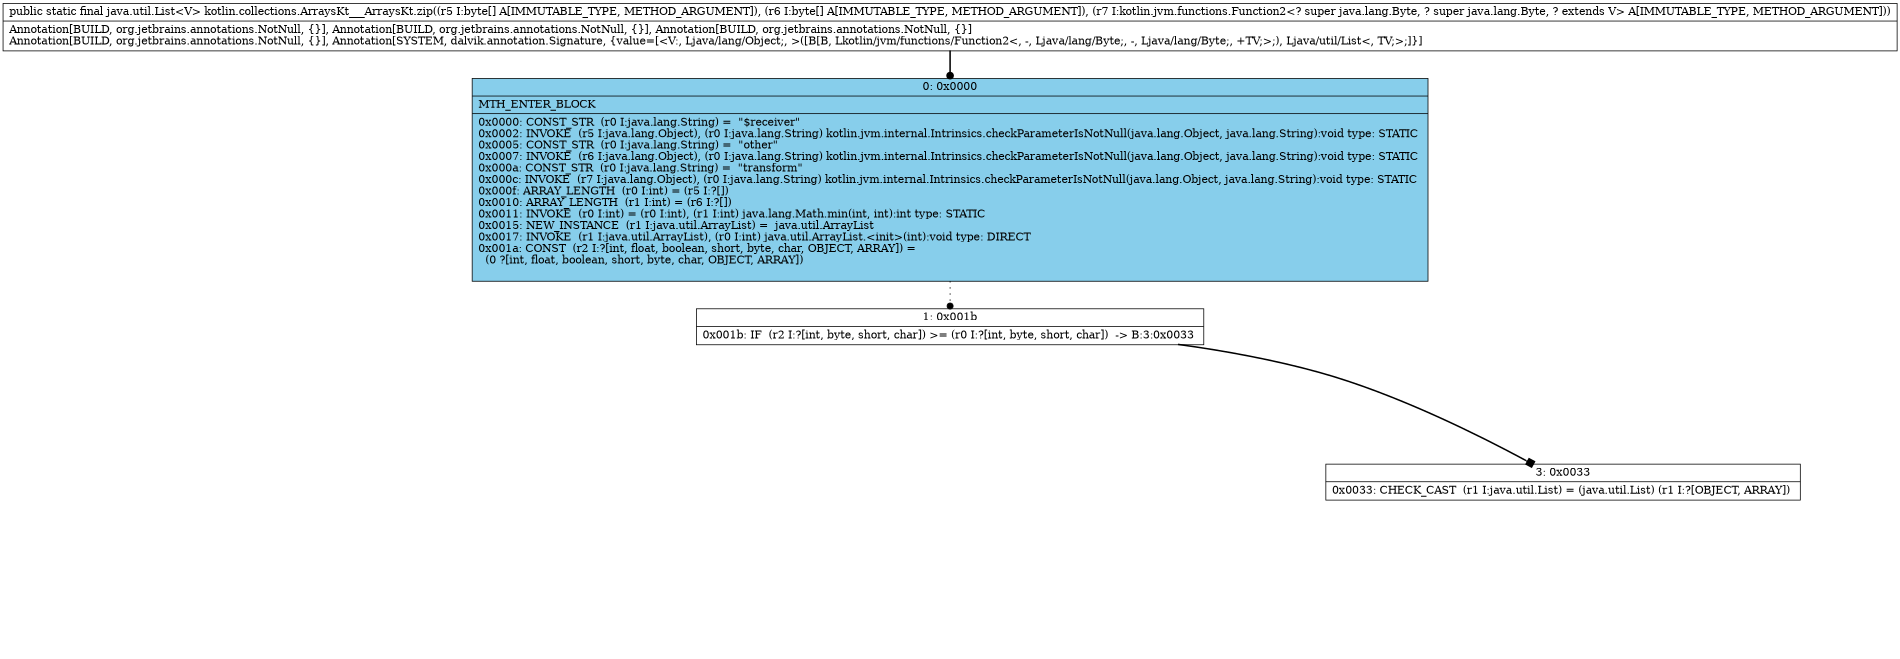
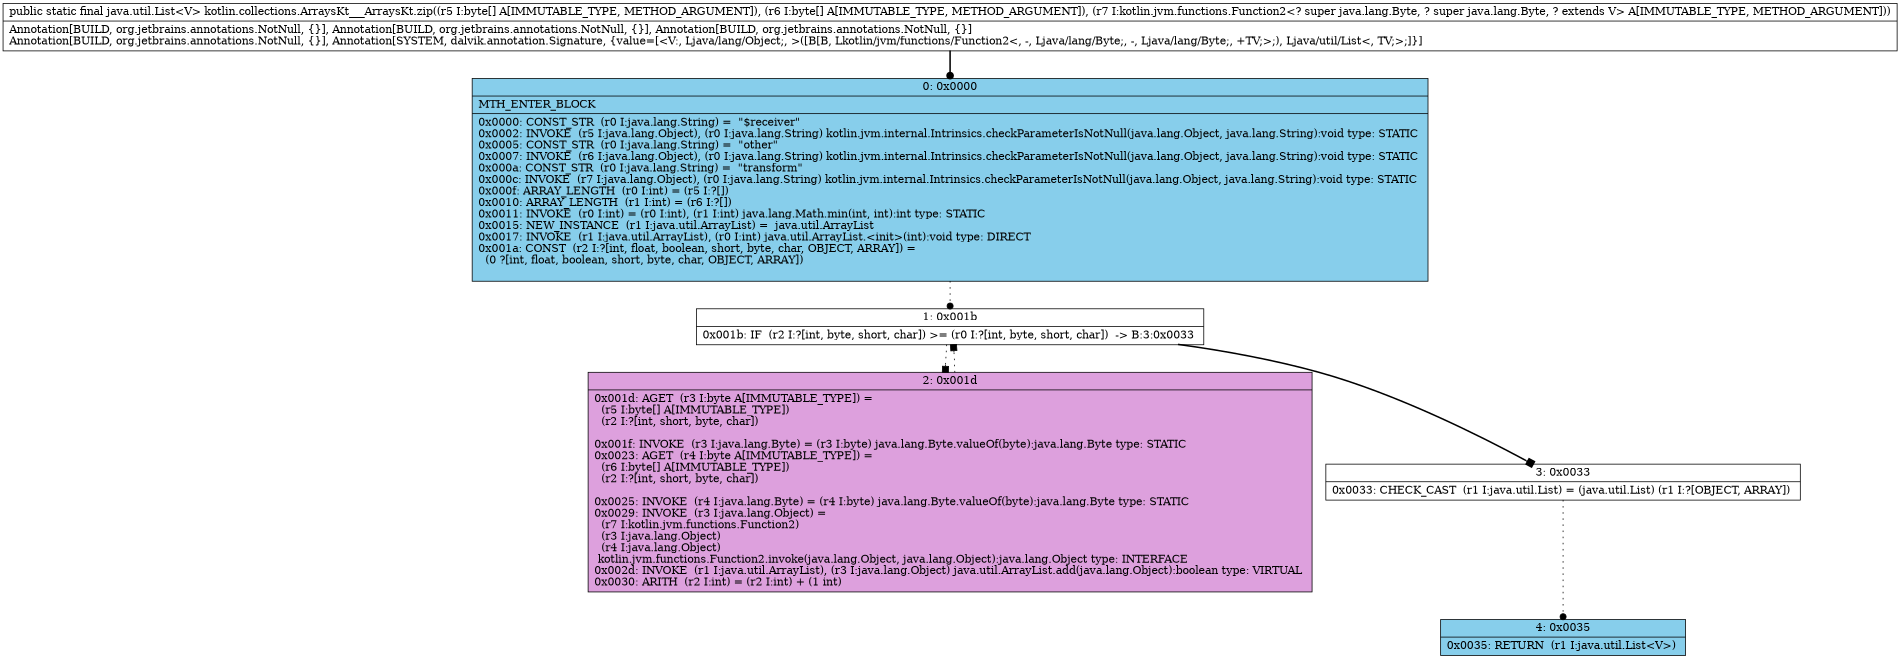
none -> (950, 482)
none -> (1563, 637)
